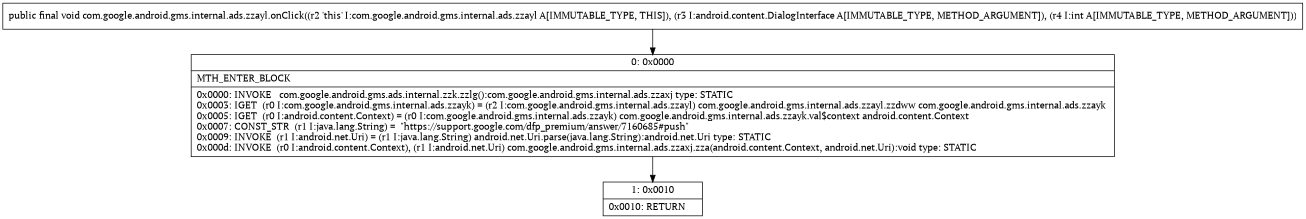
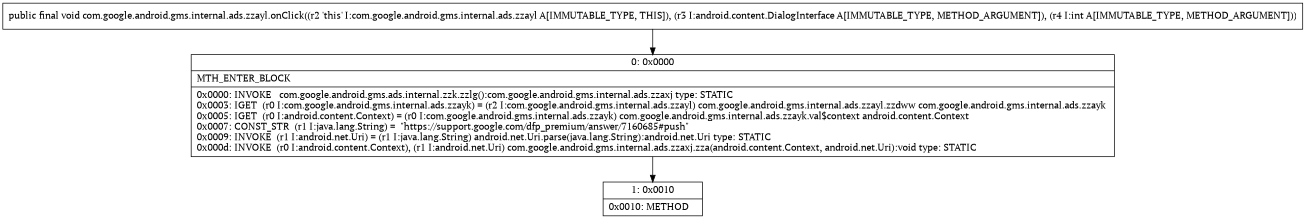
(651, 207) -> (653, 207)
